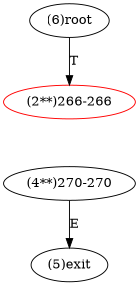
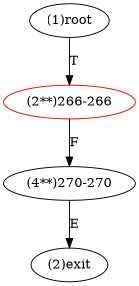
(69, 21) -> (69, 21)
none -> (69, 138)
(69, 265) -> (69, 265)
